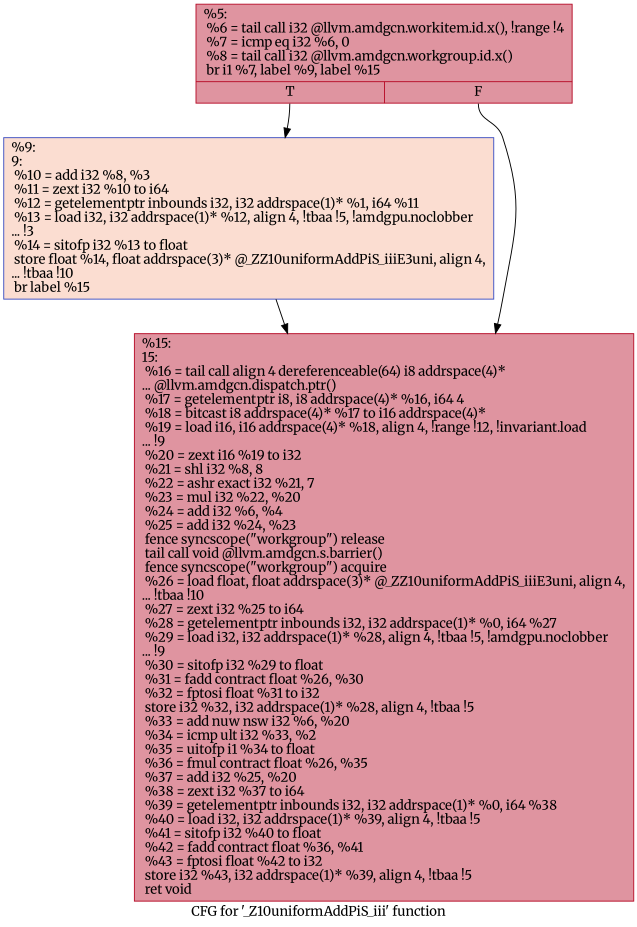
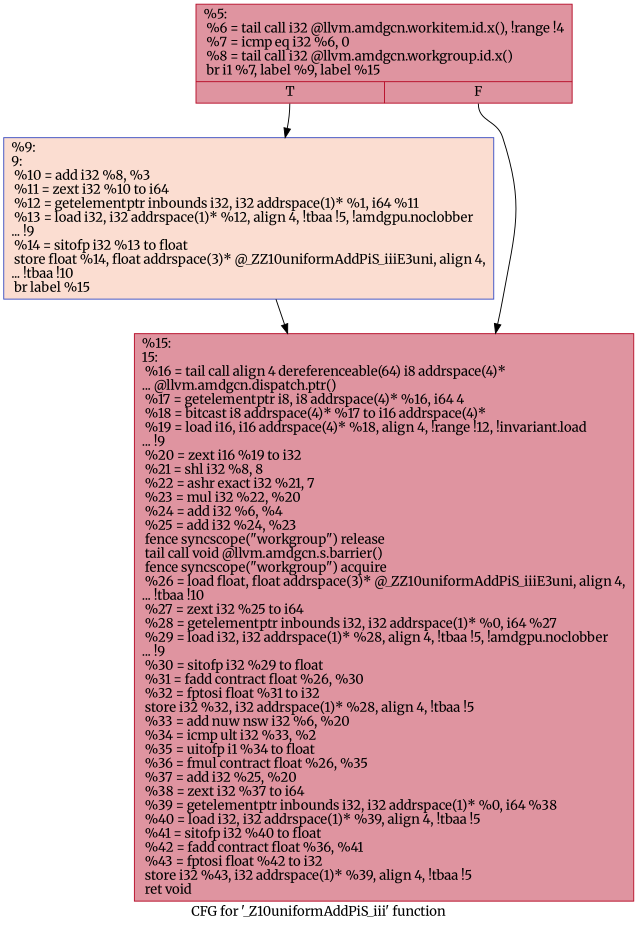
(23, 232) -> (23, 232)
